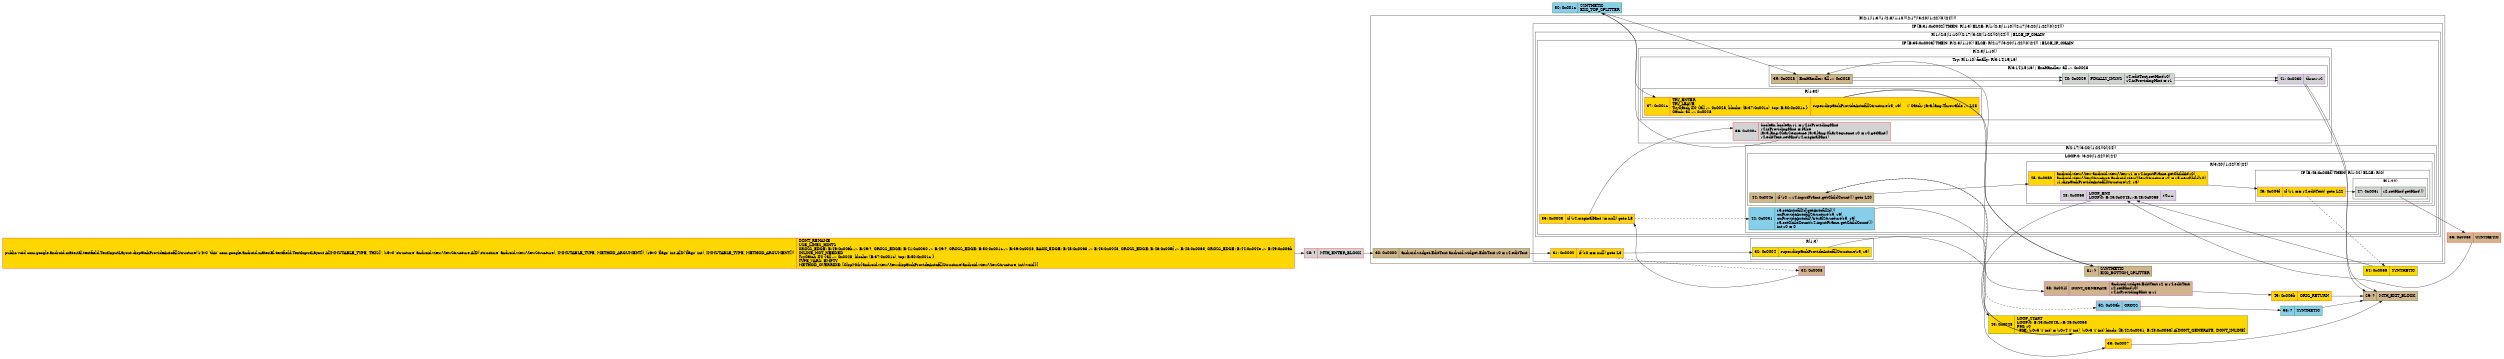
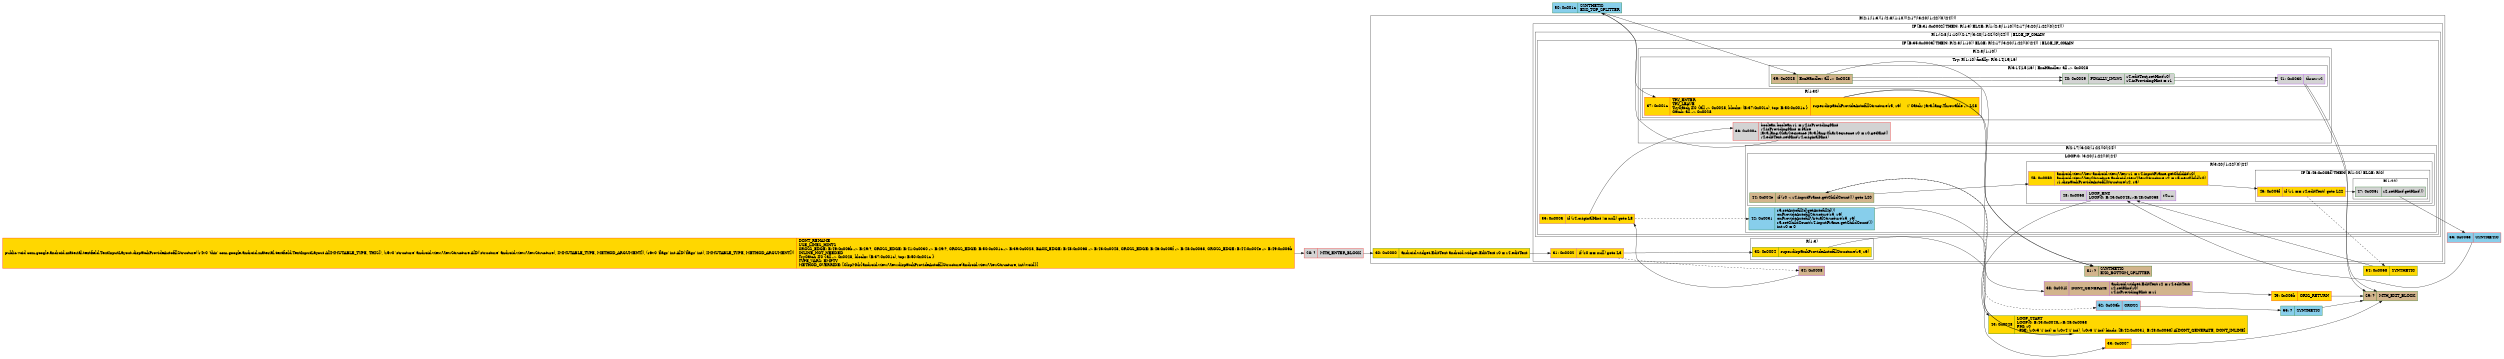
(1988, 128) -> (1988, 125)
(2474, 238) -> (2474, 238)
(1451, 253) -> (1451, 253)
